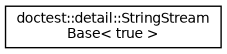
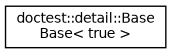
(113, 27) -> (86, 27)
